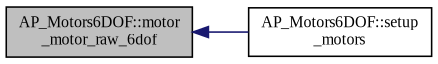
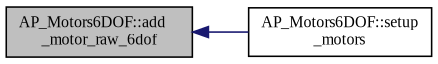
(99, 32) -> (99, 32)
